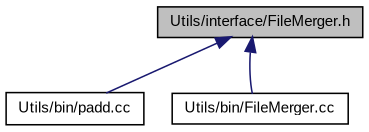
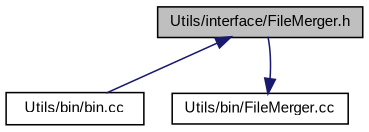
(250, 73) -> (270, 58)
(75, 109) -> (75, 109)
